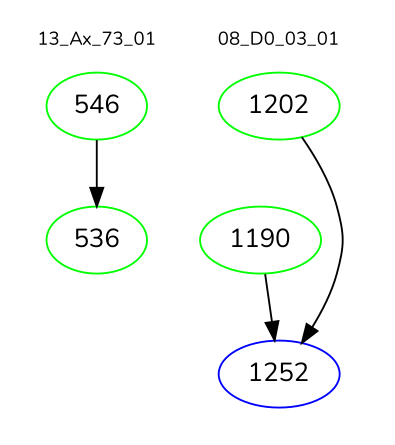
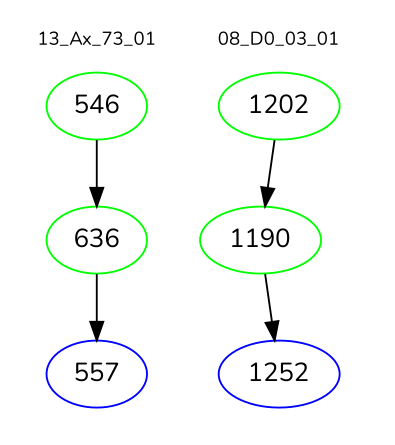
(342, 231) -> (271, 164)
(97, 240) -> (97, 240)
none -> (97, 374)
